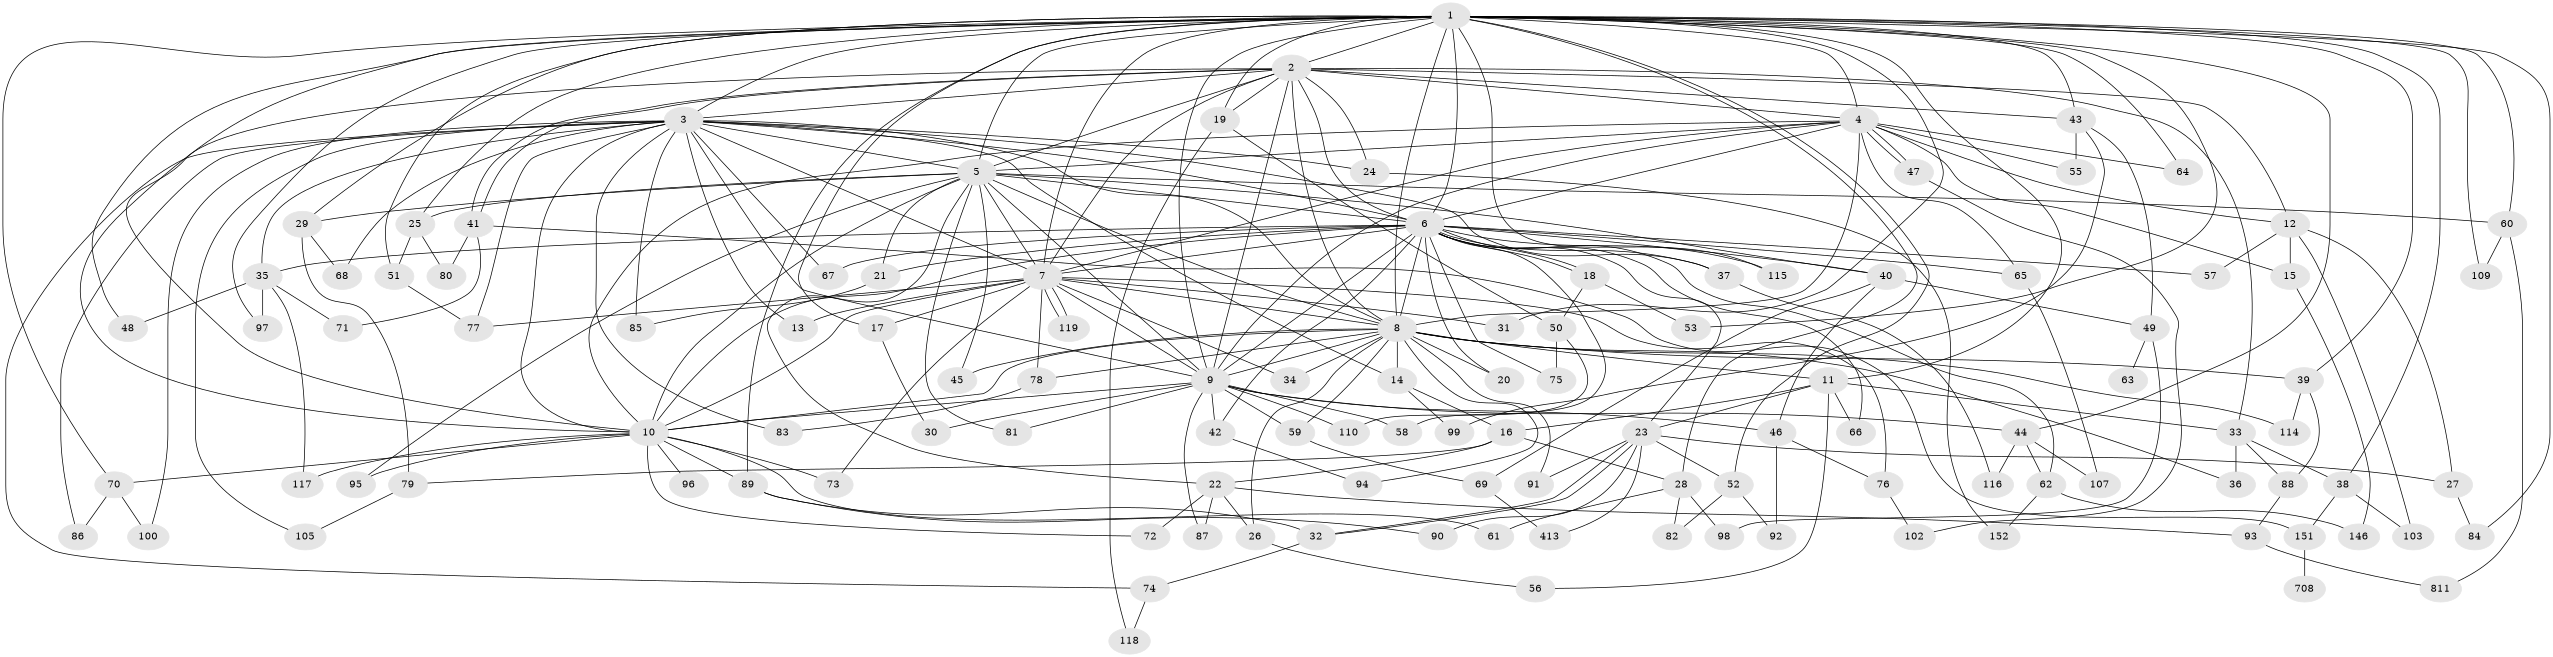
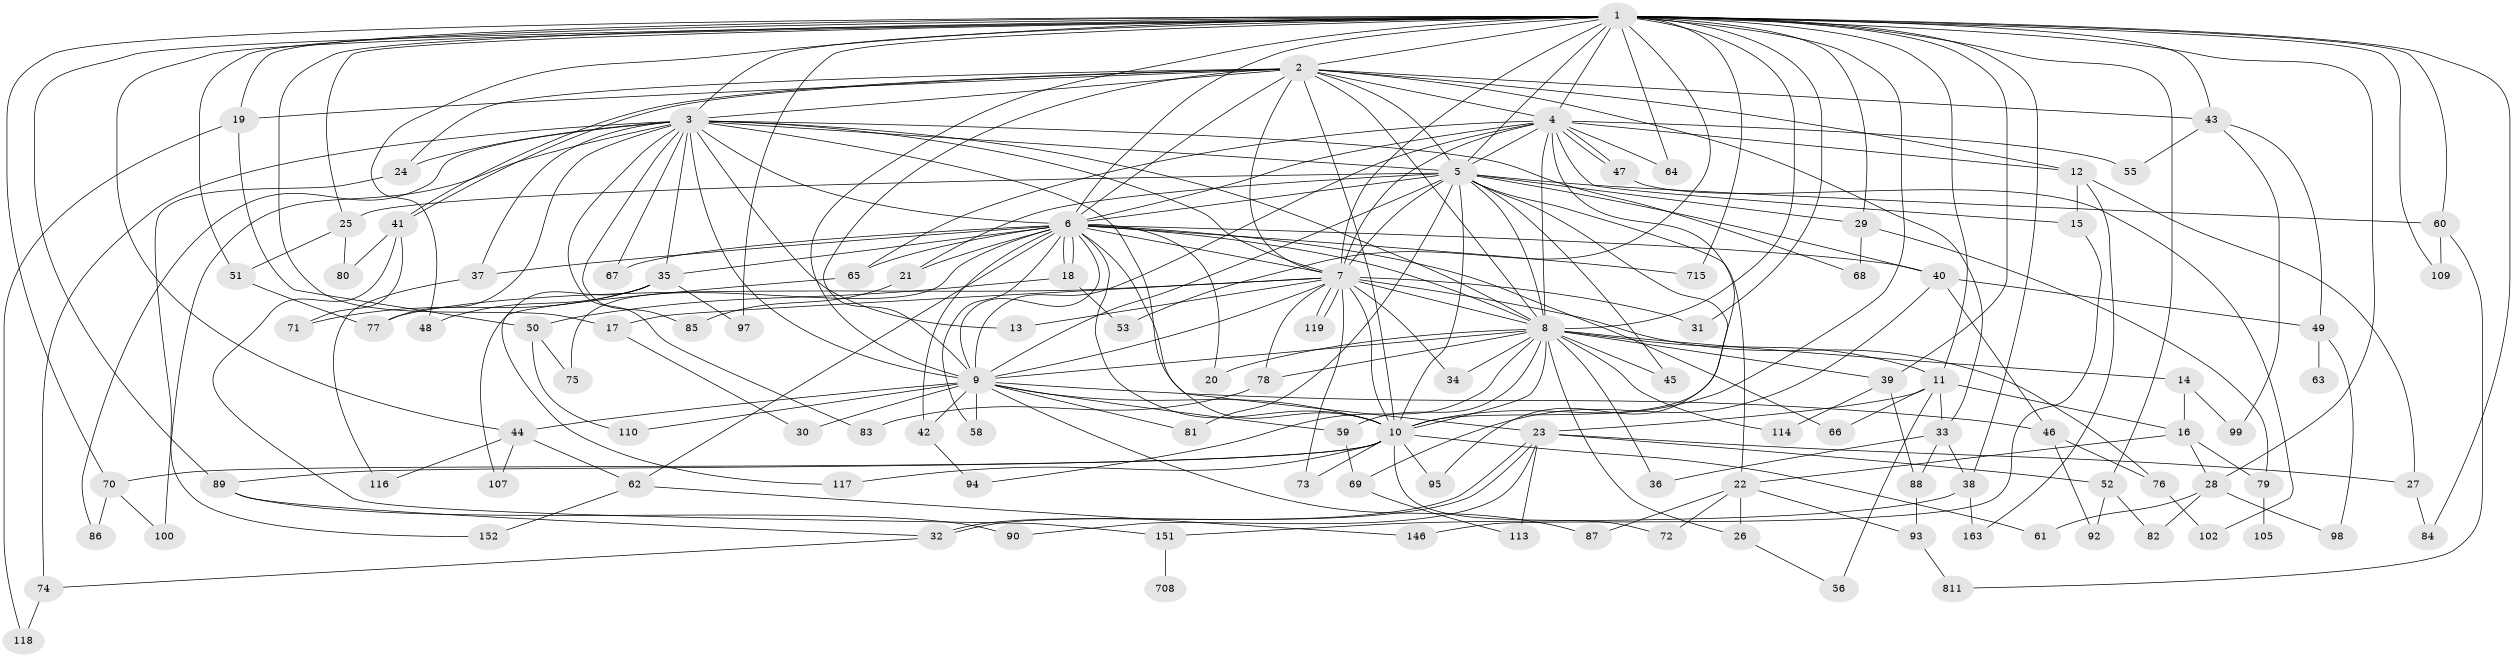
(264, 187) -> none
(1040, 189) -> none
(1778, 276) -> (1697, 276)
(2211, 276) -> none
(689, 485) -> none
(1534, 485) -> none
(1550, 537) -> (1519, 537)
(2413, 537) -> (1973, 537)
